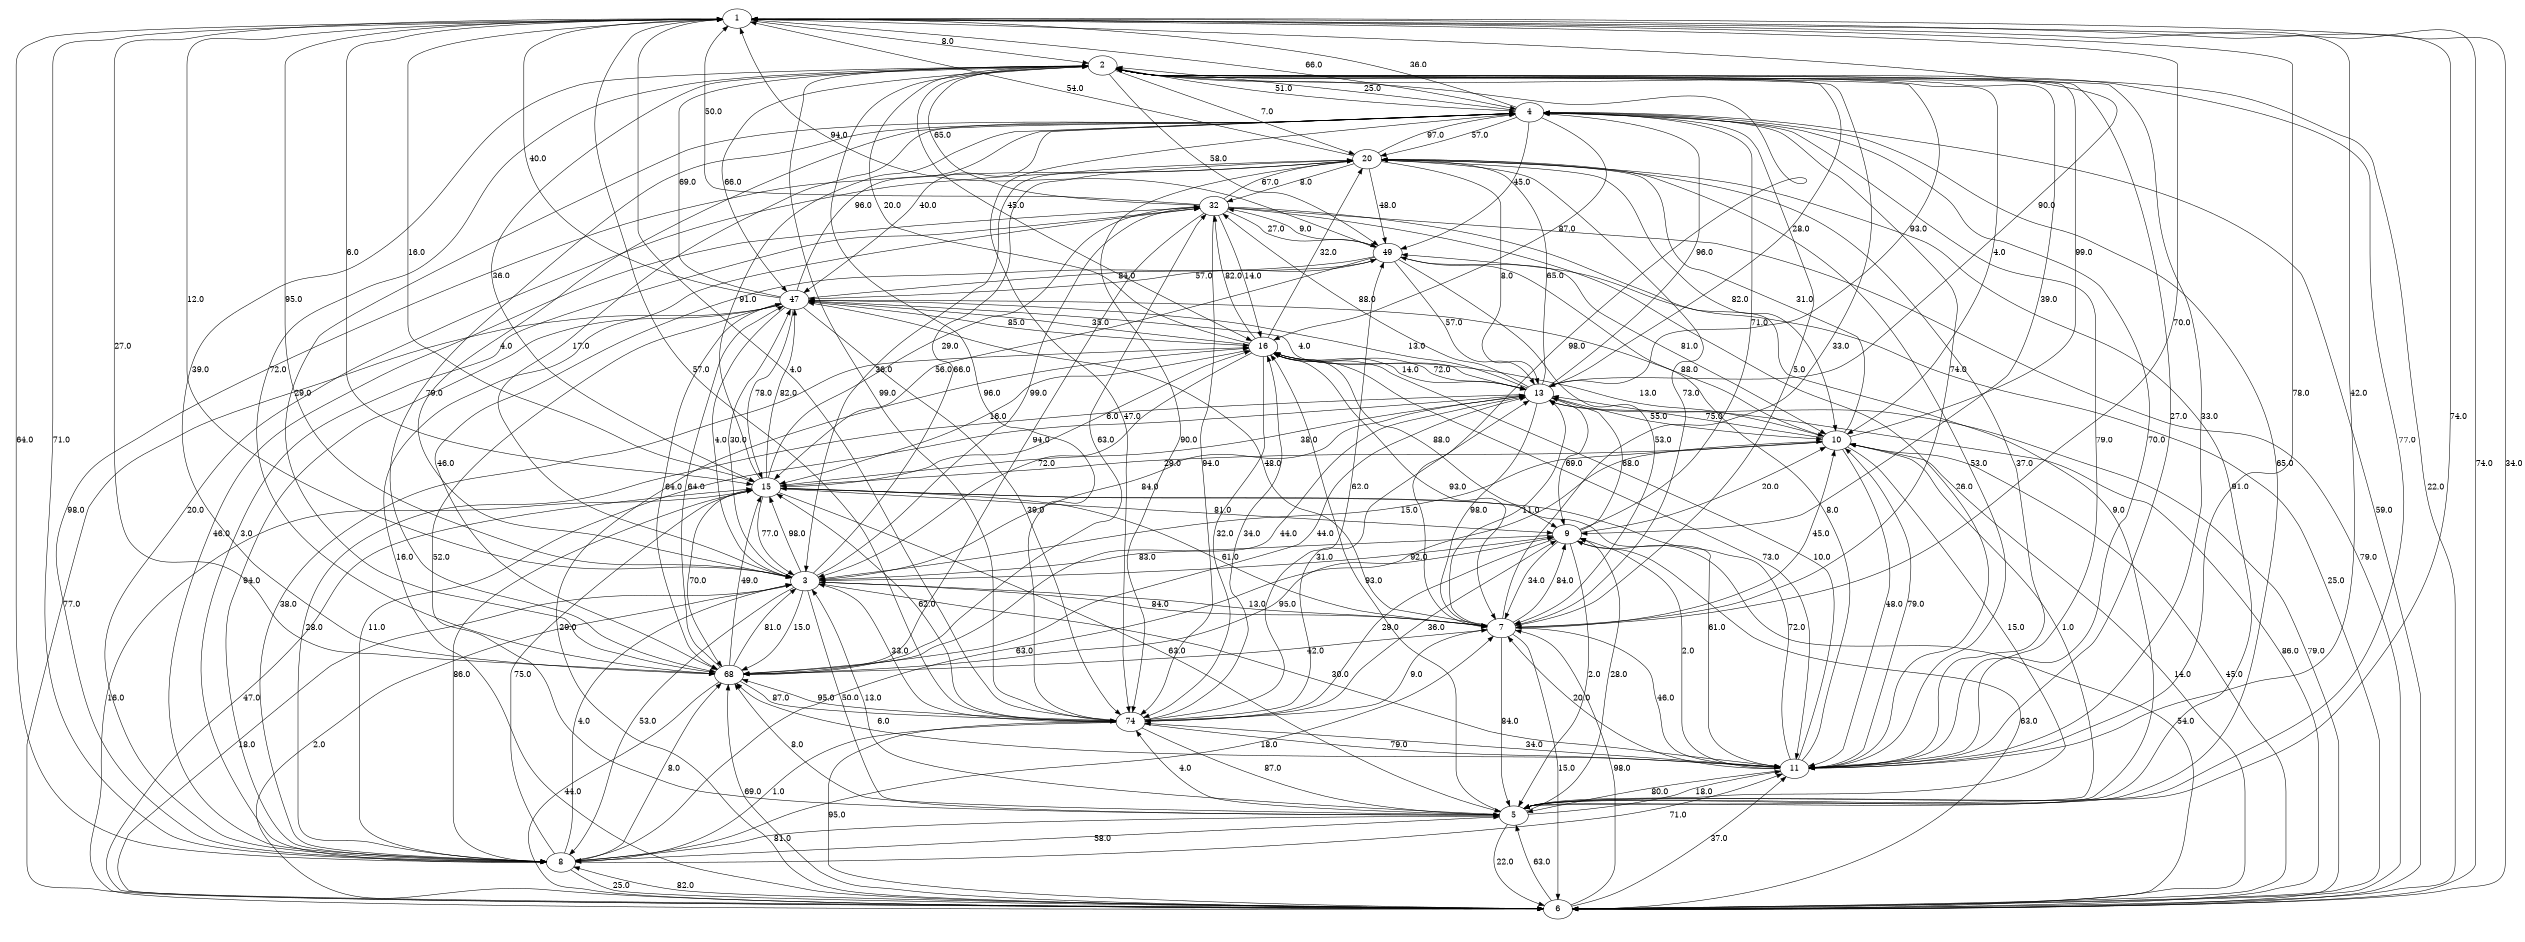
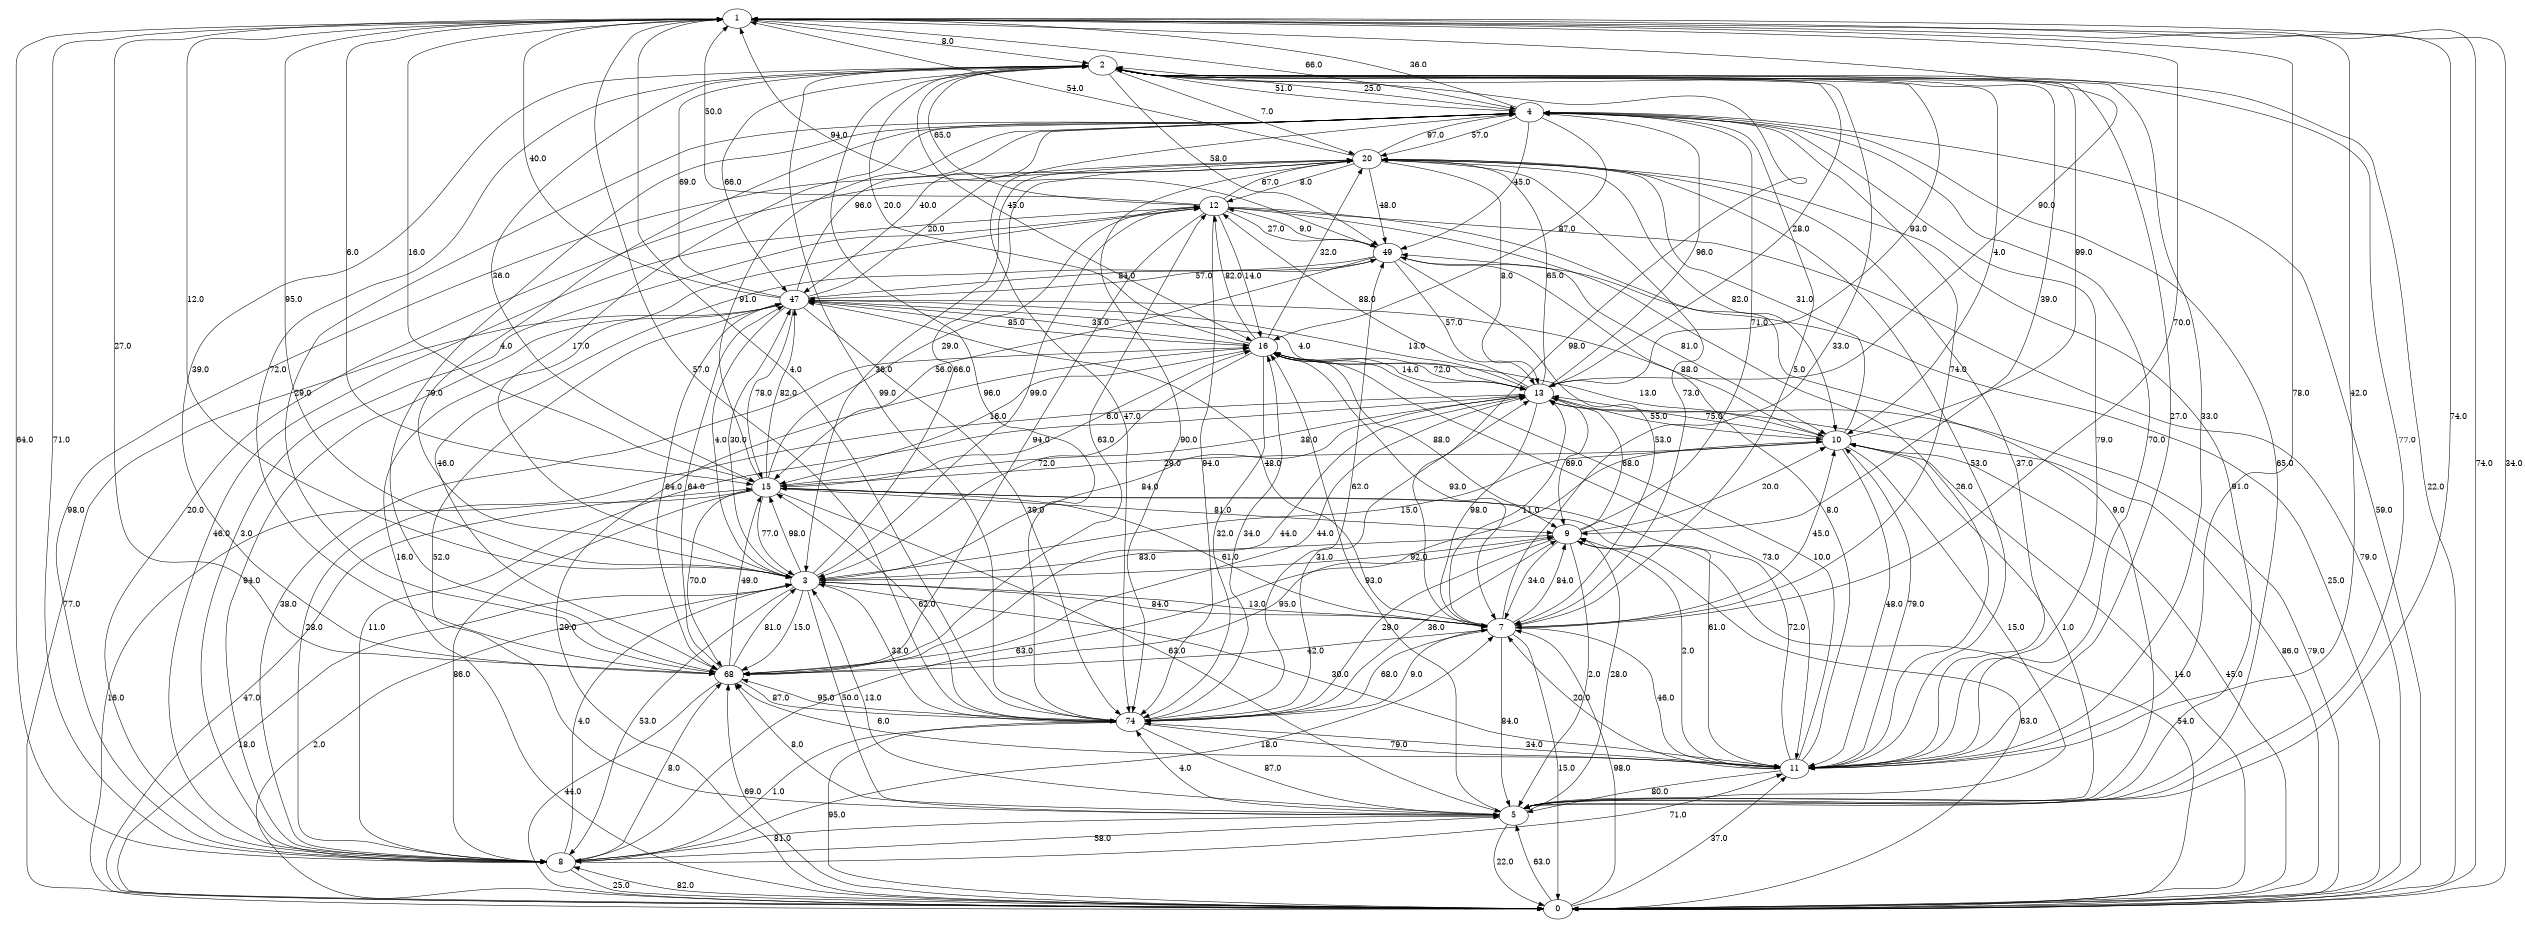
none -> (977, 189)
(1214, 206) -> (1214, 206)
(537, 639) -> none
none -> (1341, 706)
(1677, 794) -> none
(1558, 909) -> (1558, 909)
